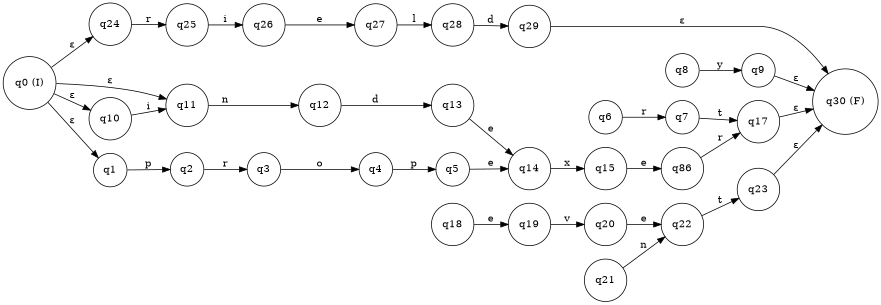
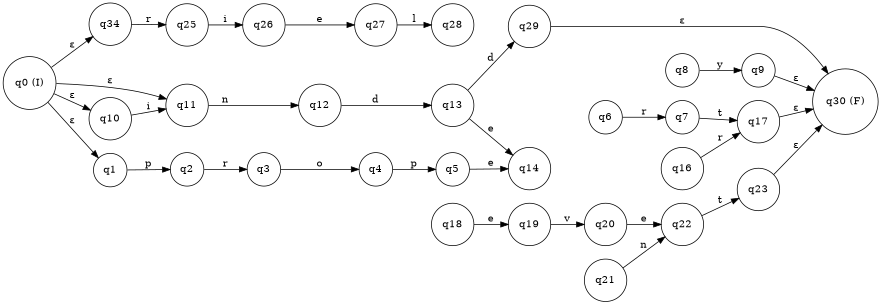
(110, 24) -> (110, 24)
(487, 26) -> (488, 69)
(606, 169) -> none
(682, 169) -> (682, 169)
